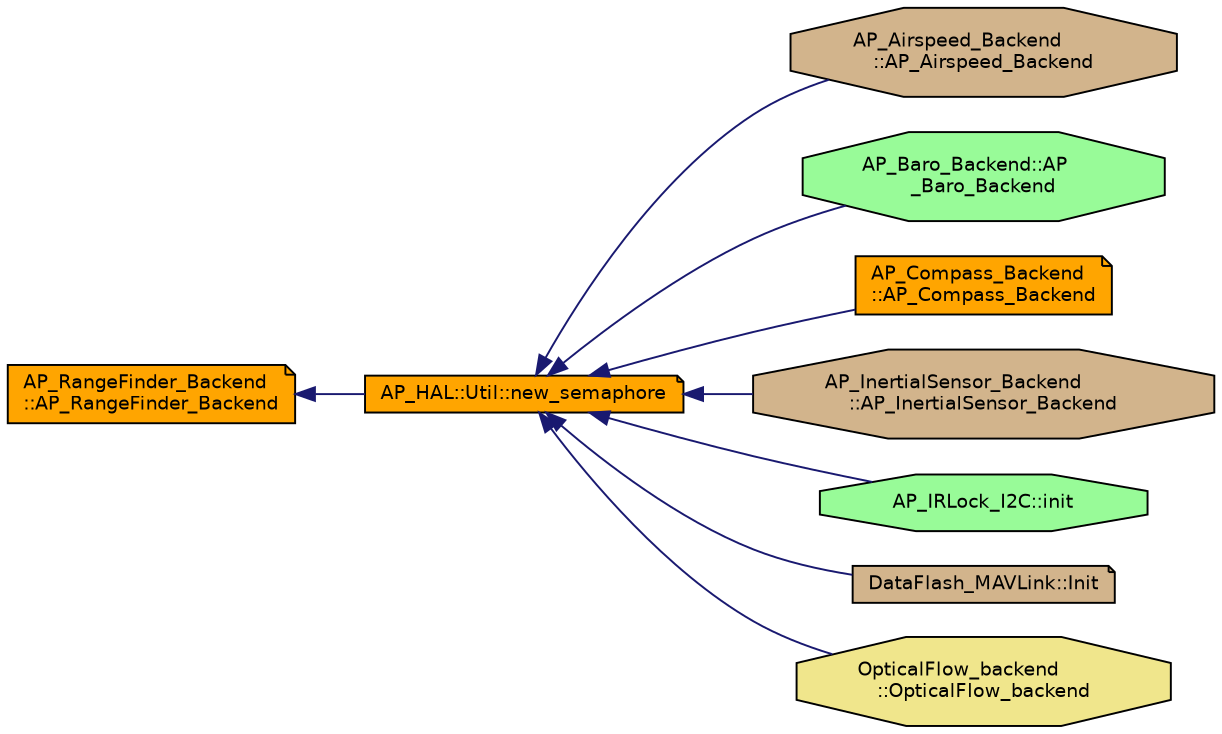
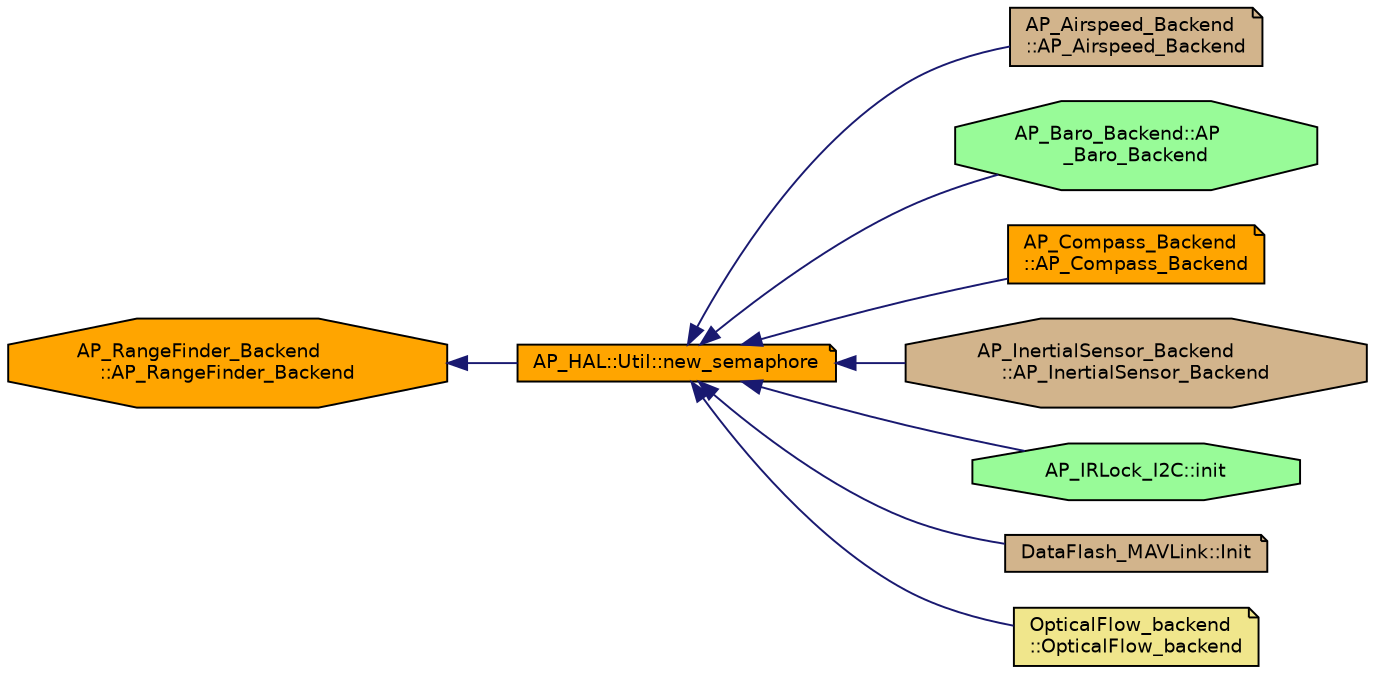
(984, 52) -> (1136, 37)
(151, 394) -> (228, 363)
(984, 681) -> (1136, 637)
